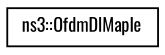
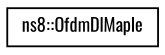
(83, 27) -> (83, 27)
